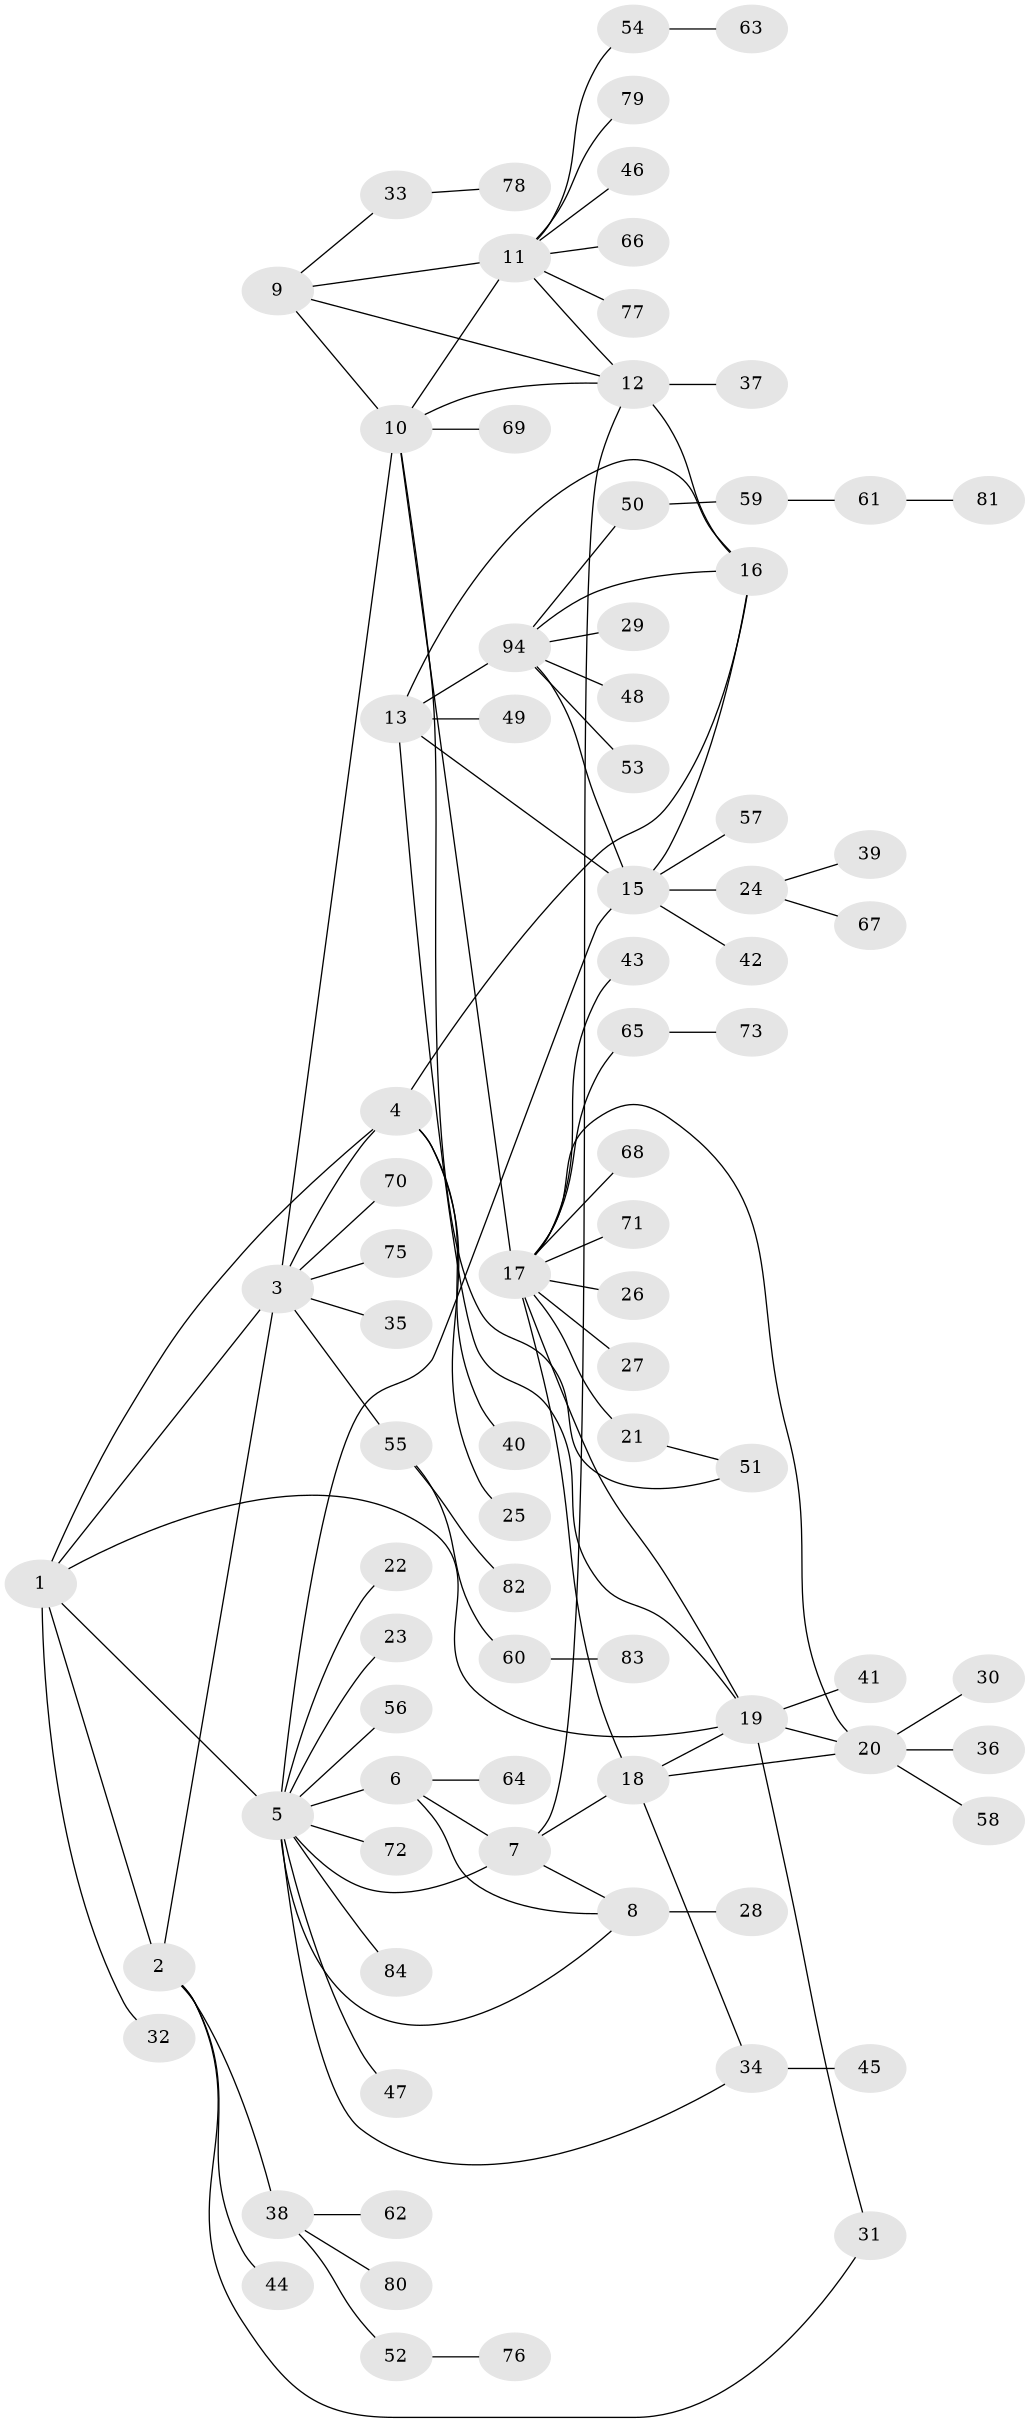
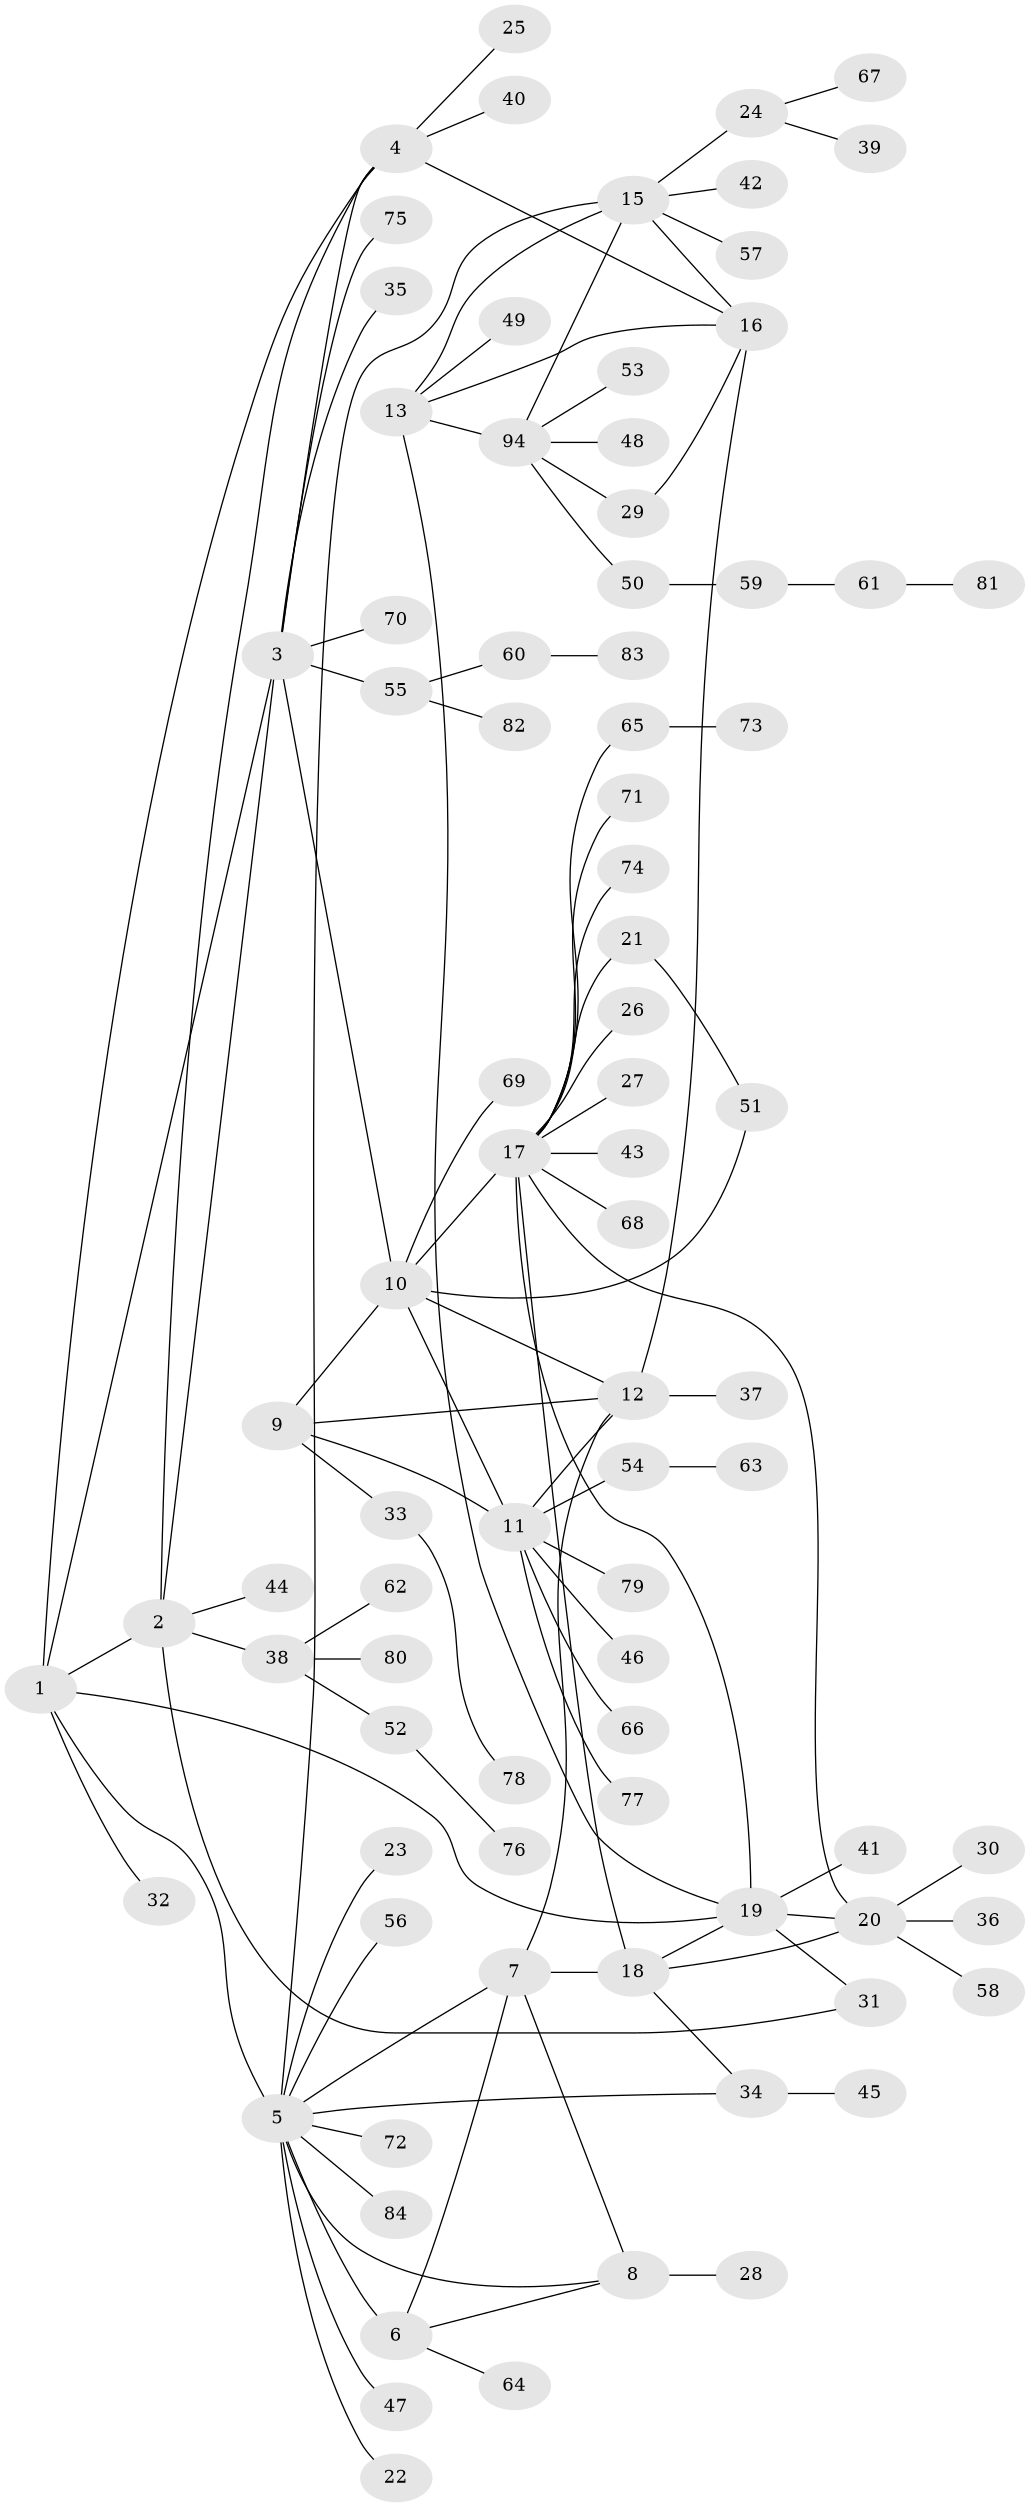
(621, 584) -> (703, 425)
none -> (633, 869)
none -> (207, 871)
